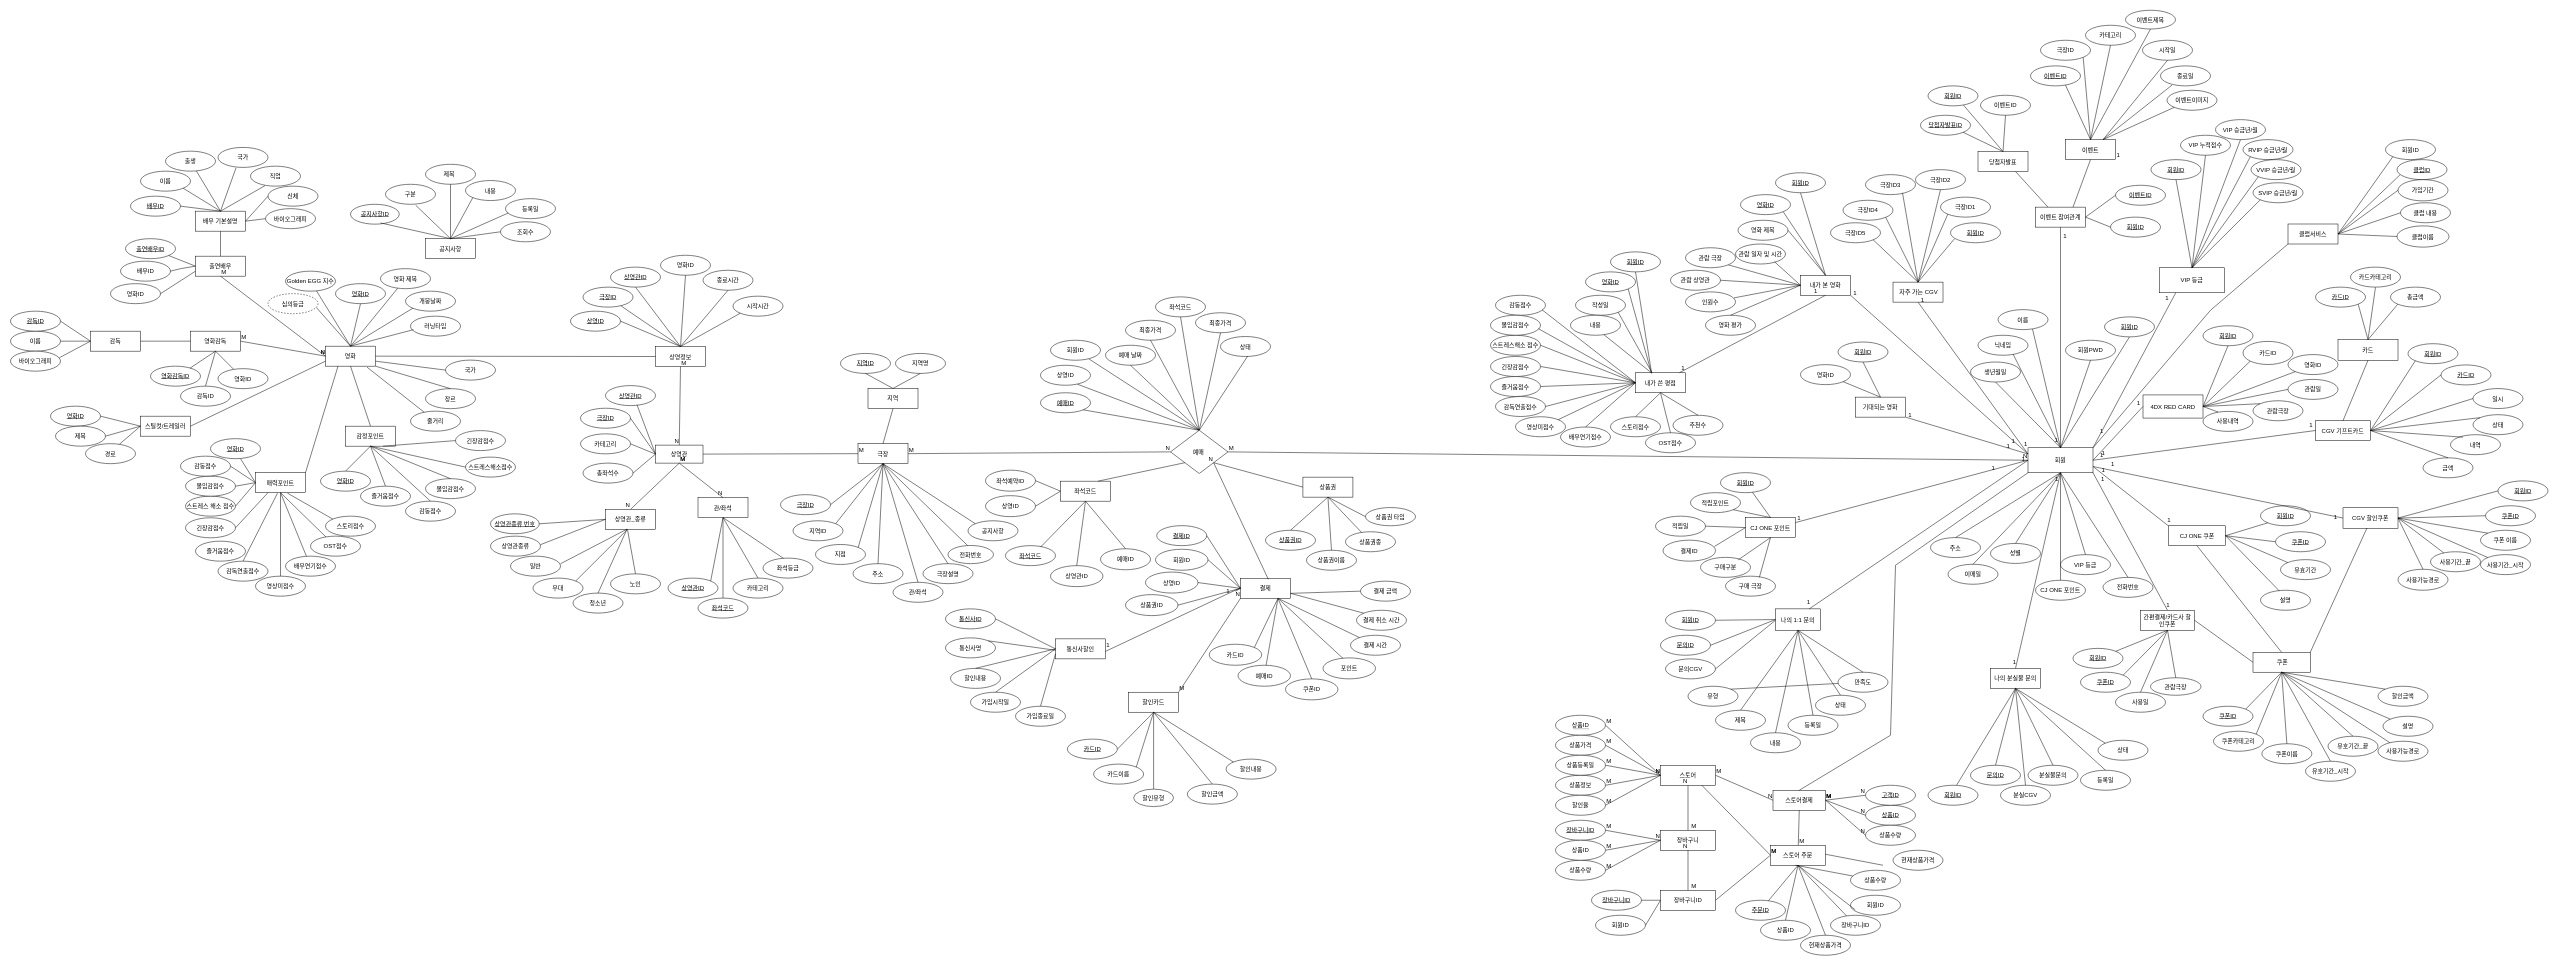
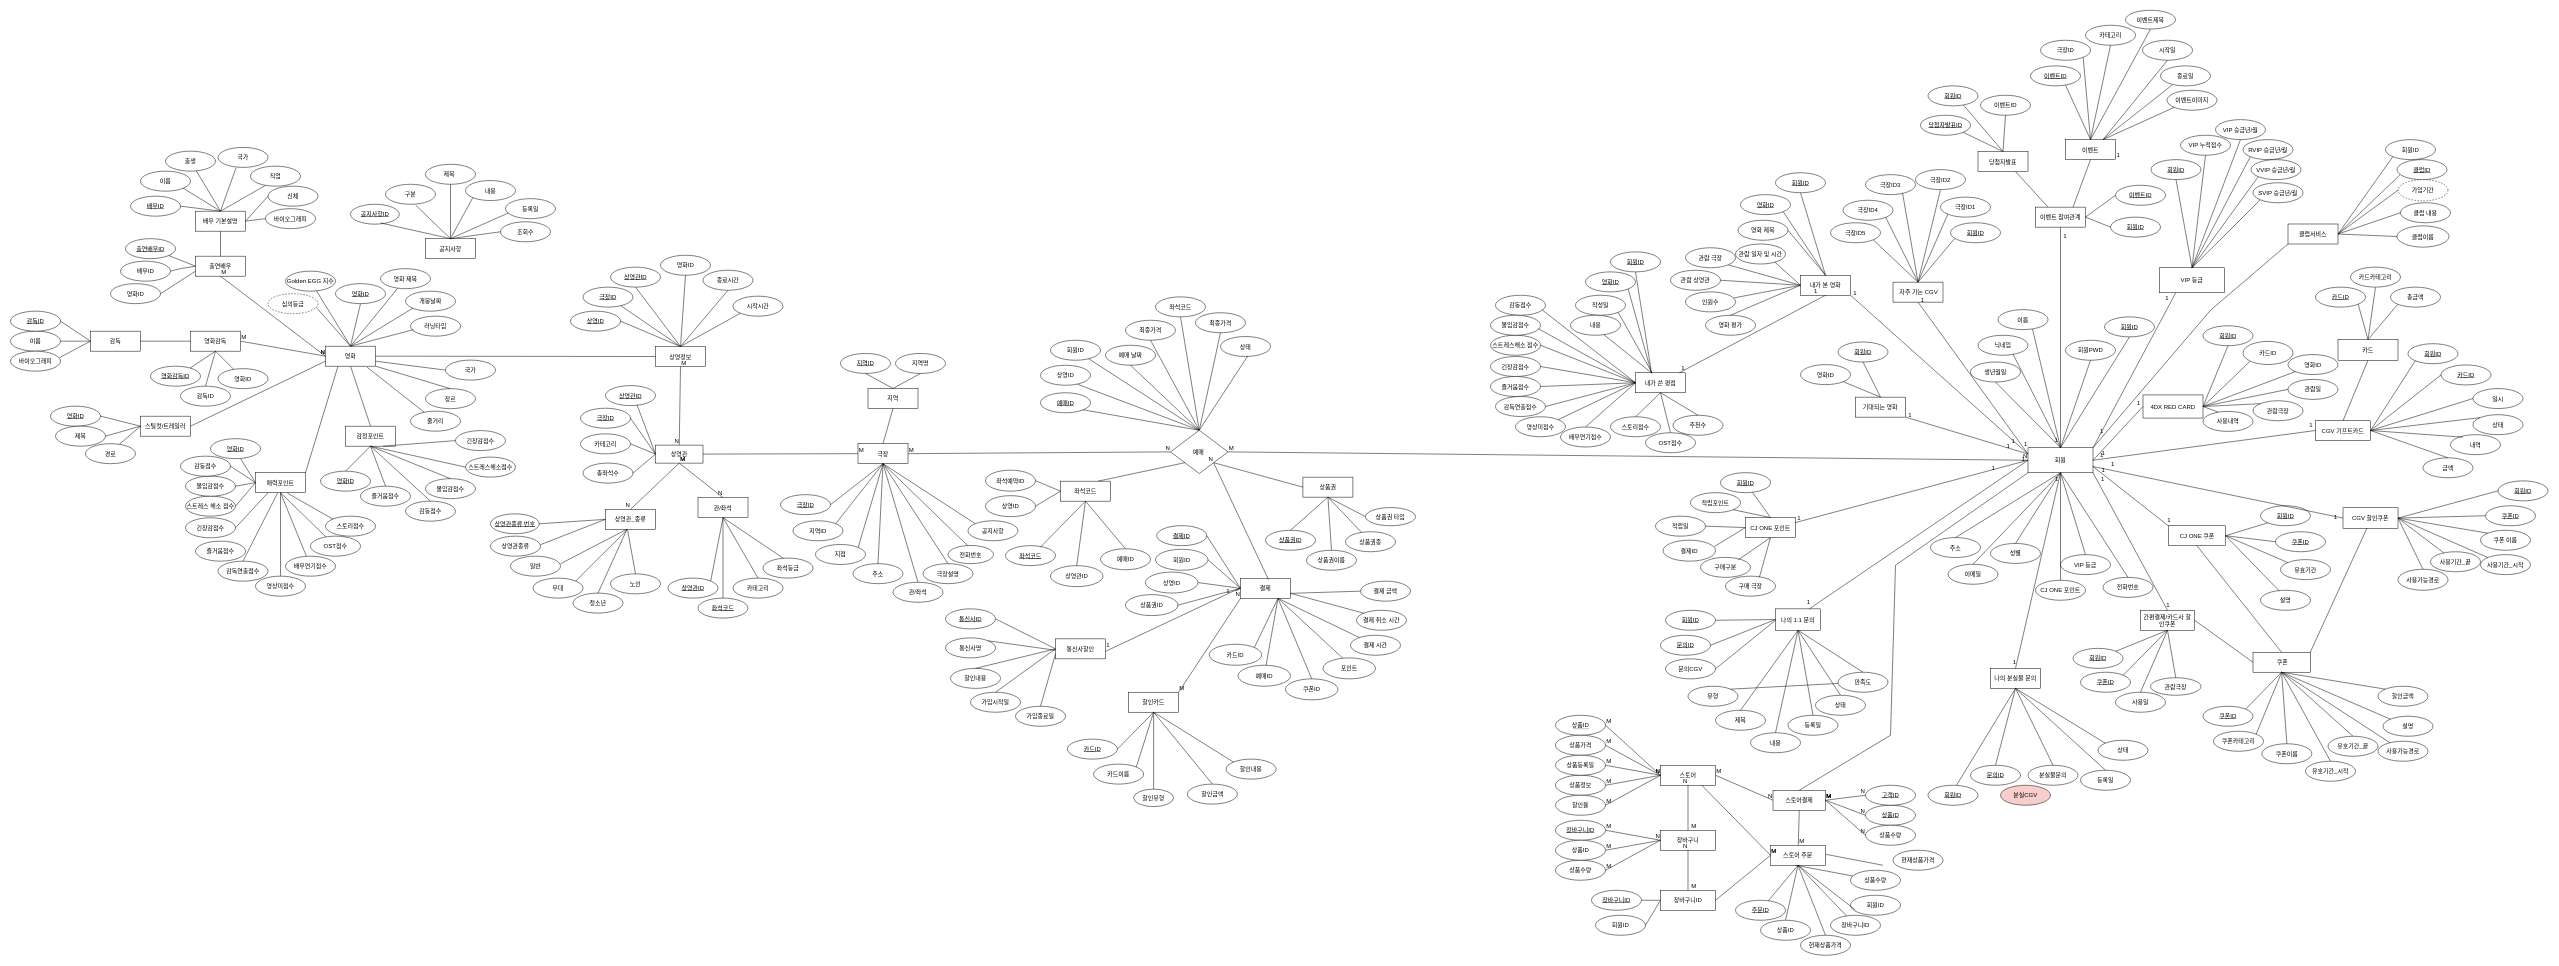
(2423, 190) -> (2423, 190)
(2021, 740) -> none
(2025, 795) -> (2025, 795)
